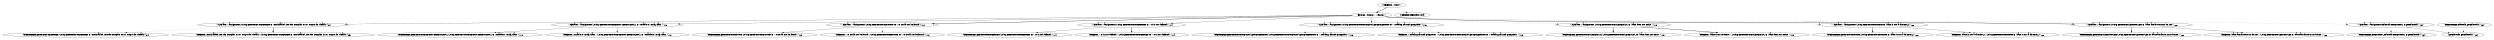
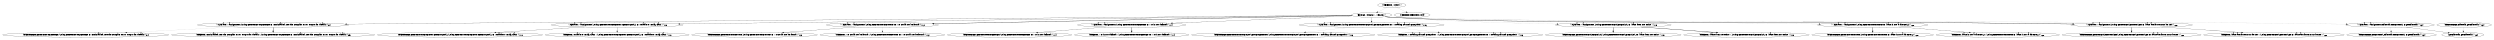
(1382, 10) -> (1382, 10)
